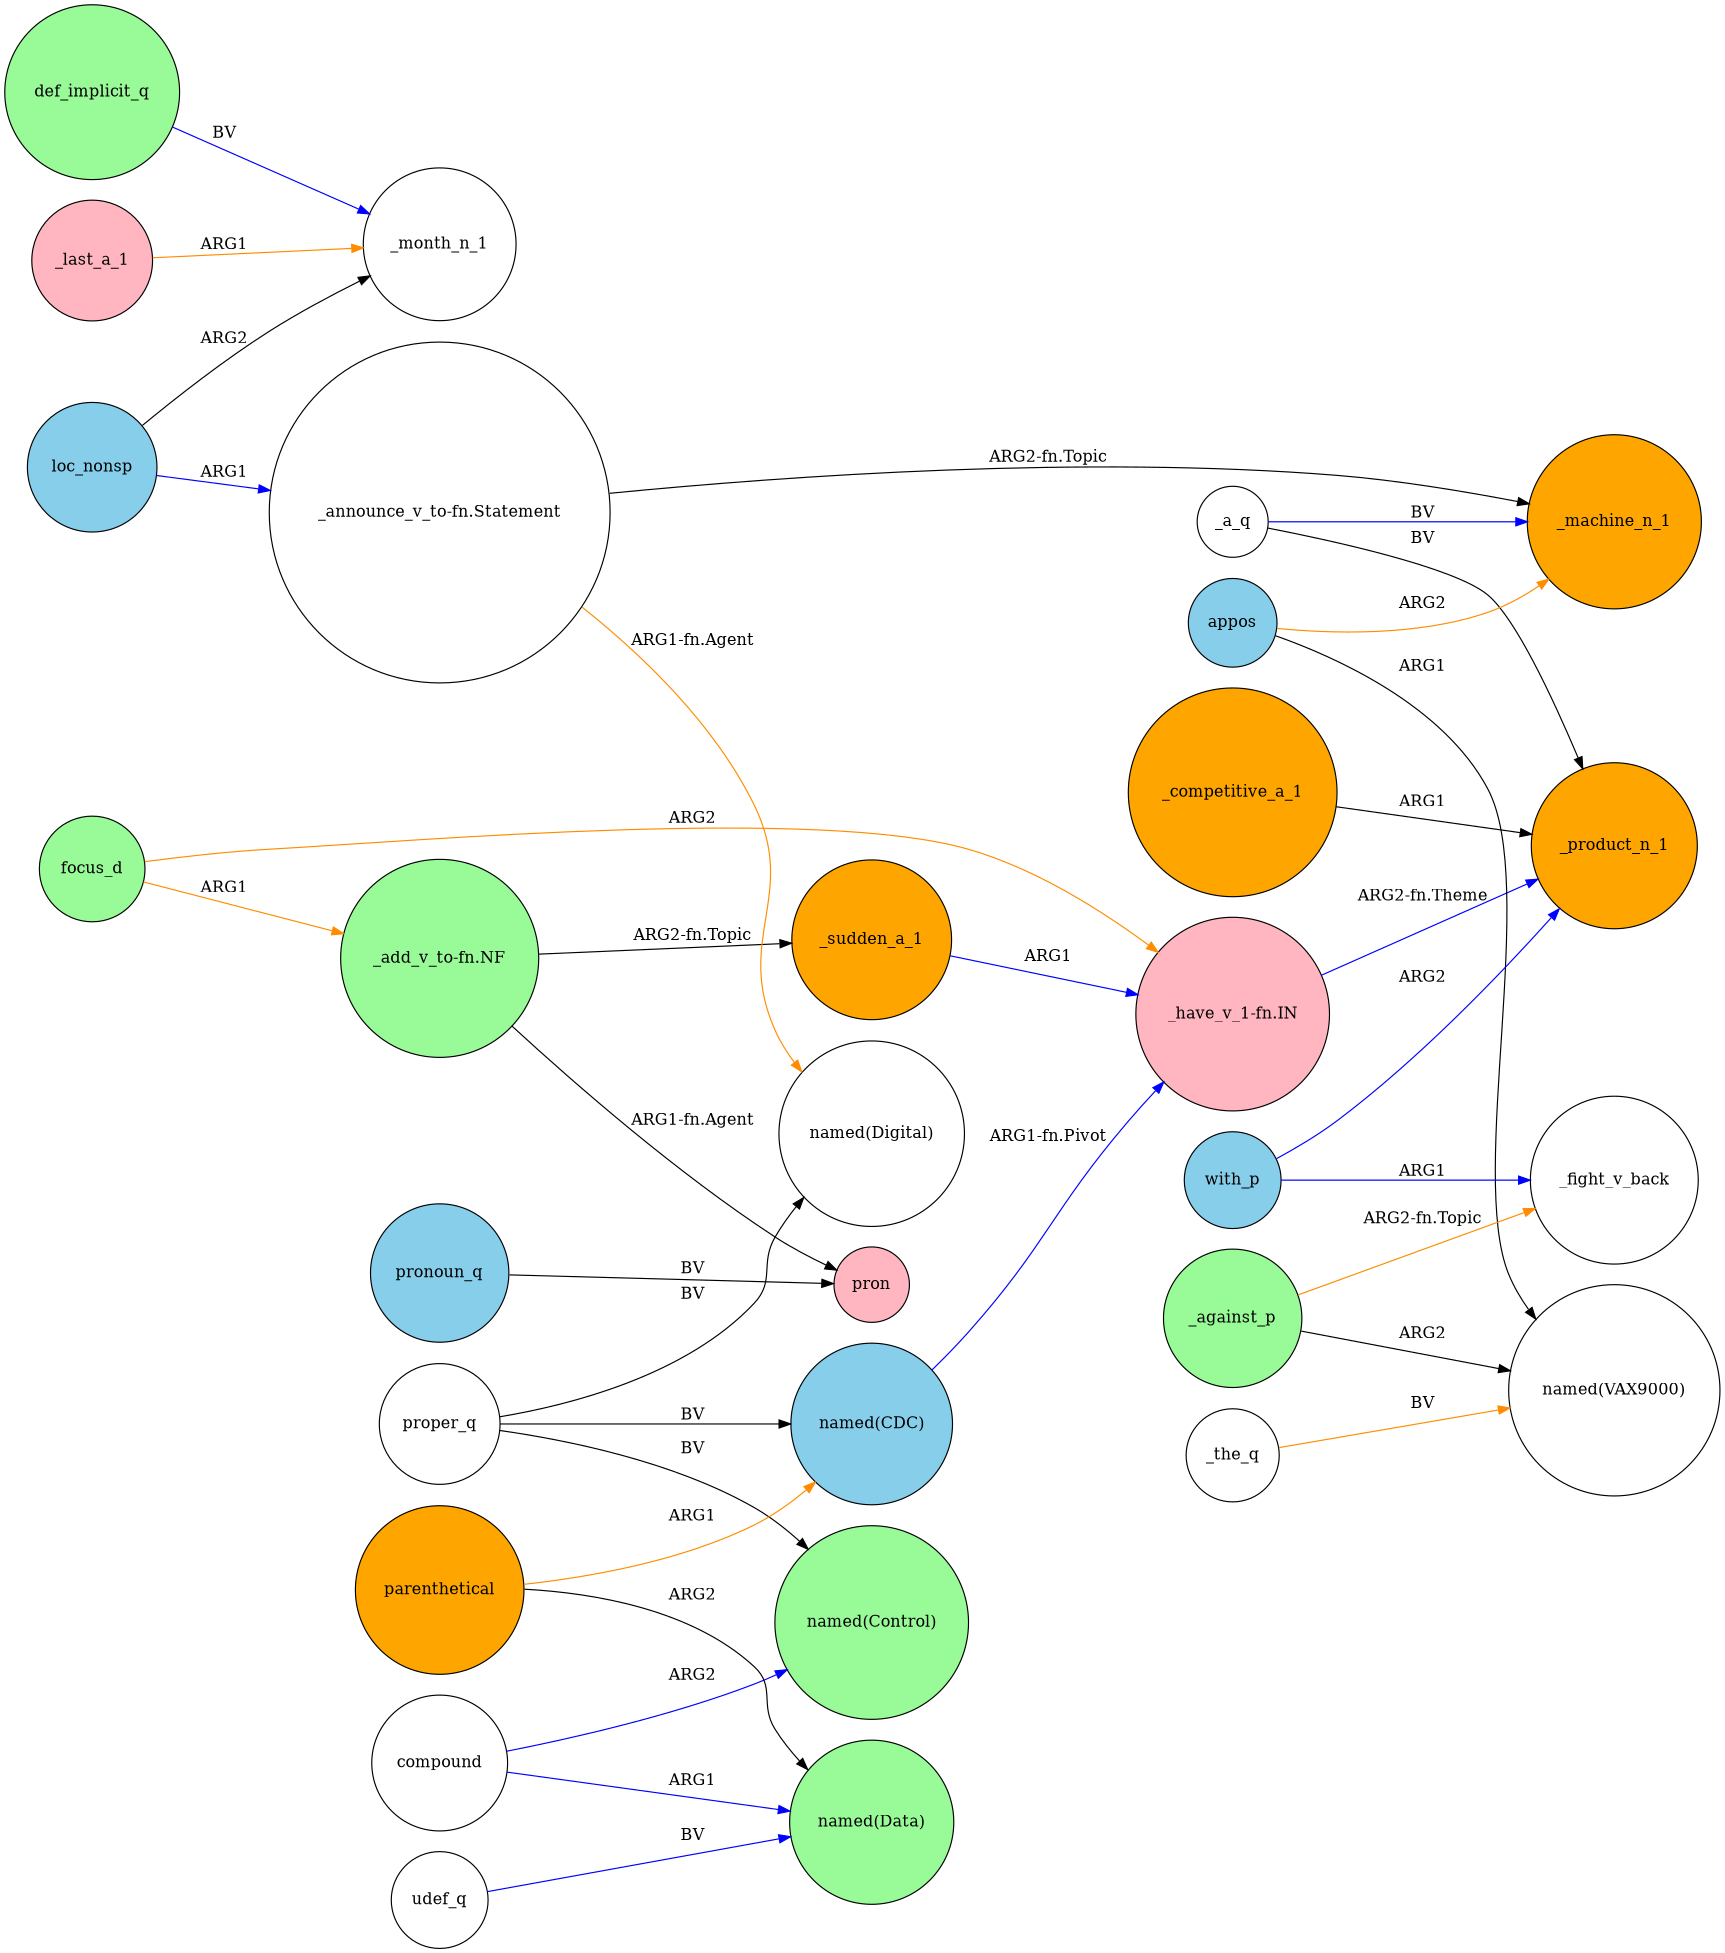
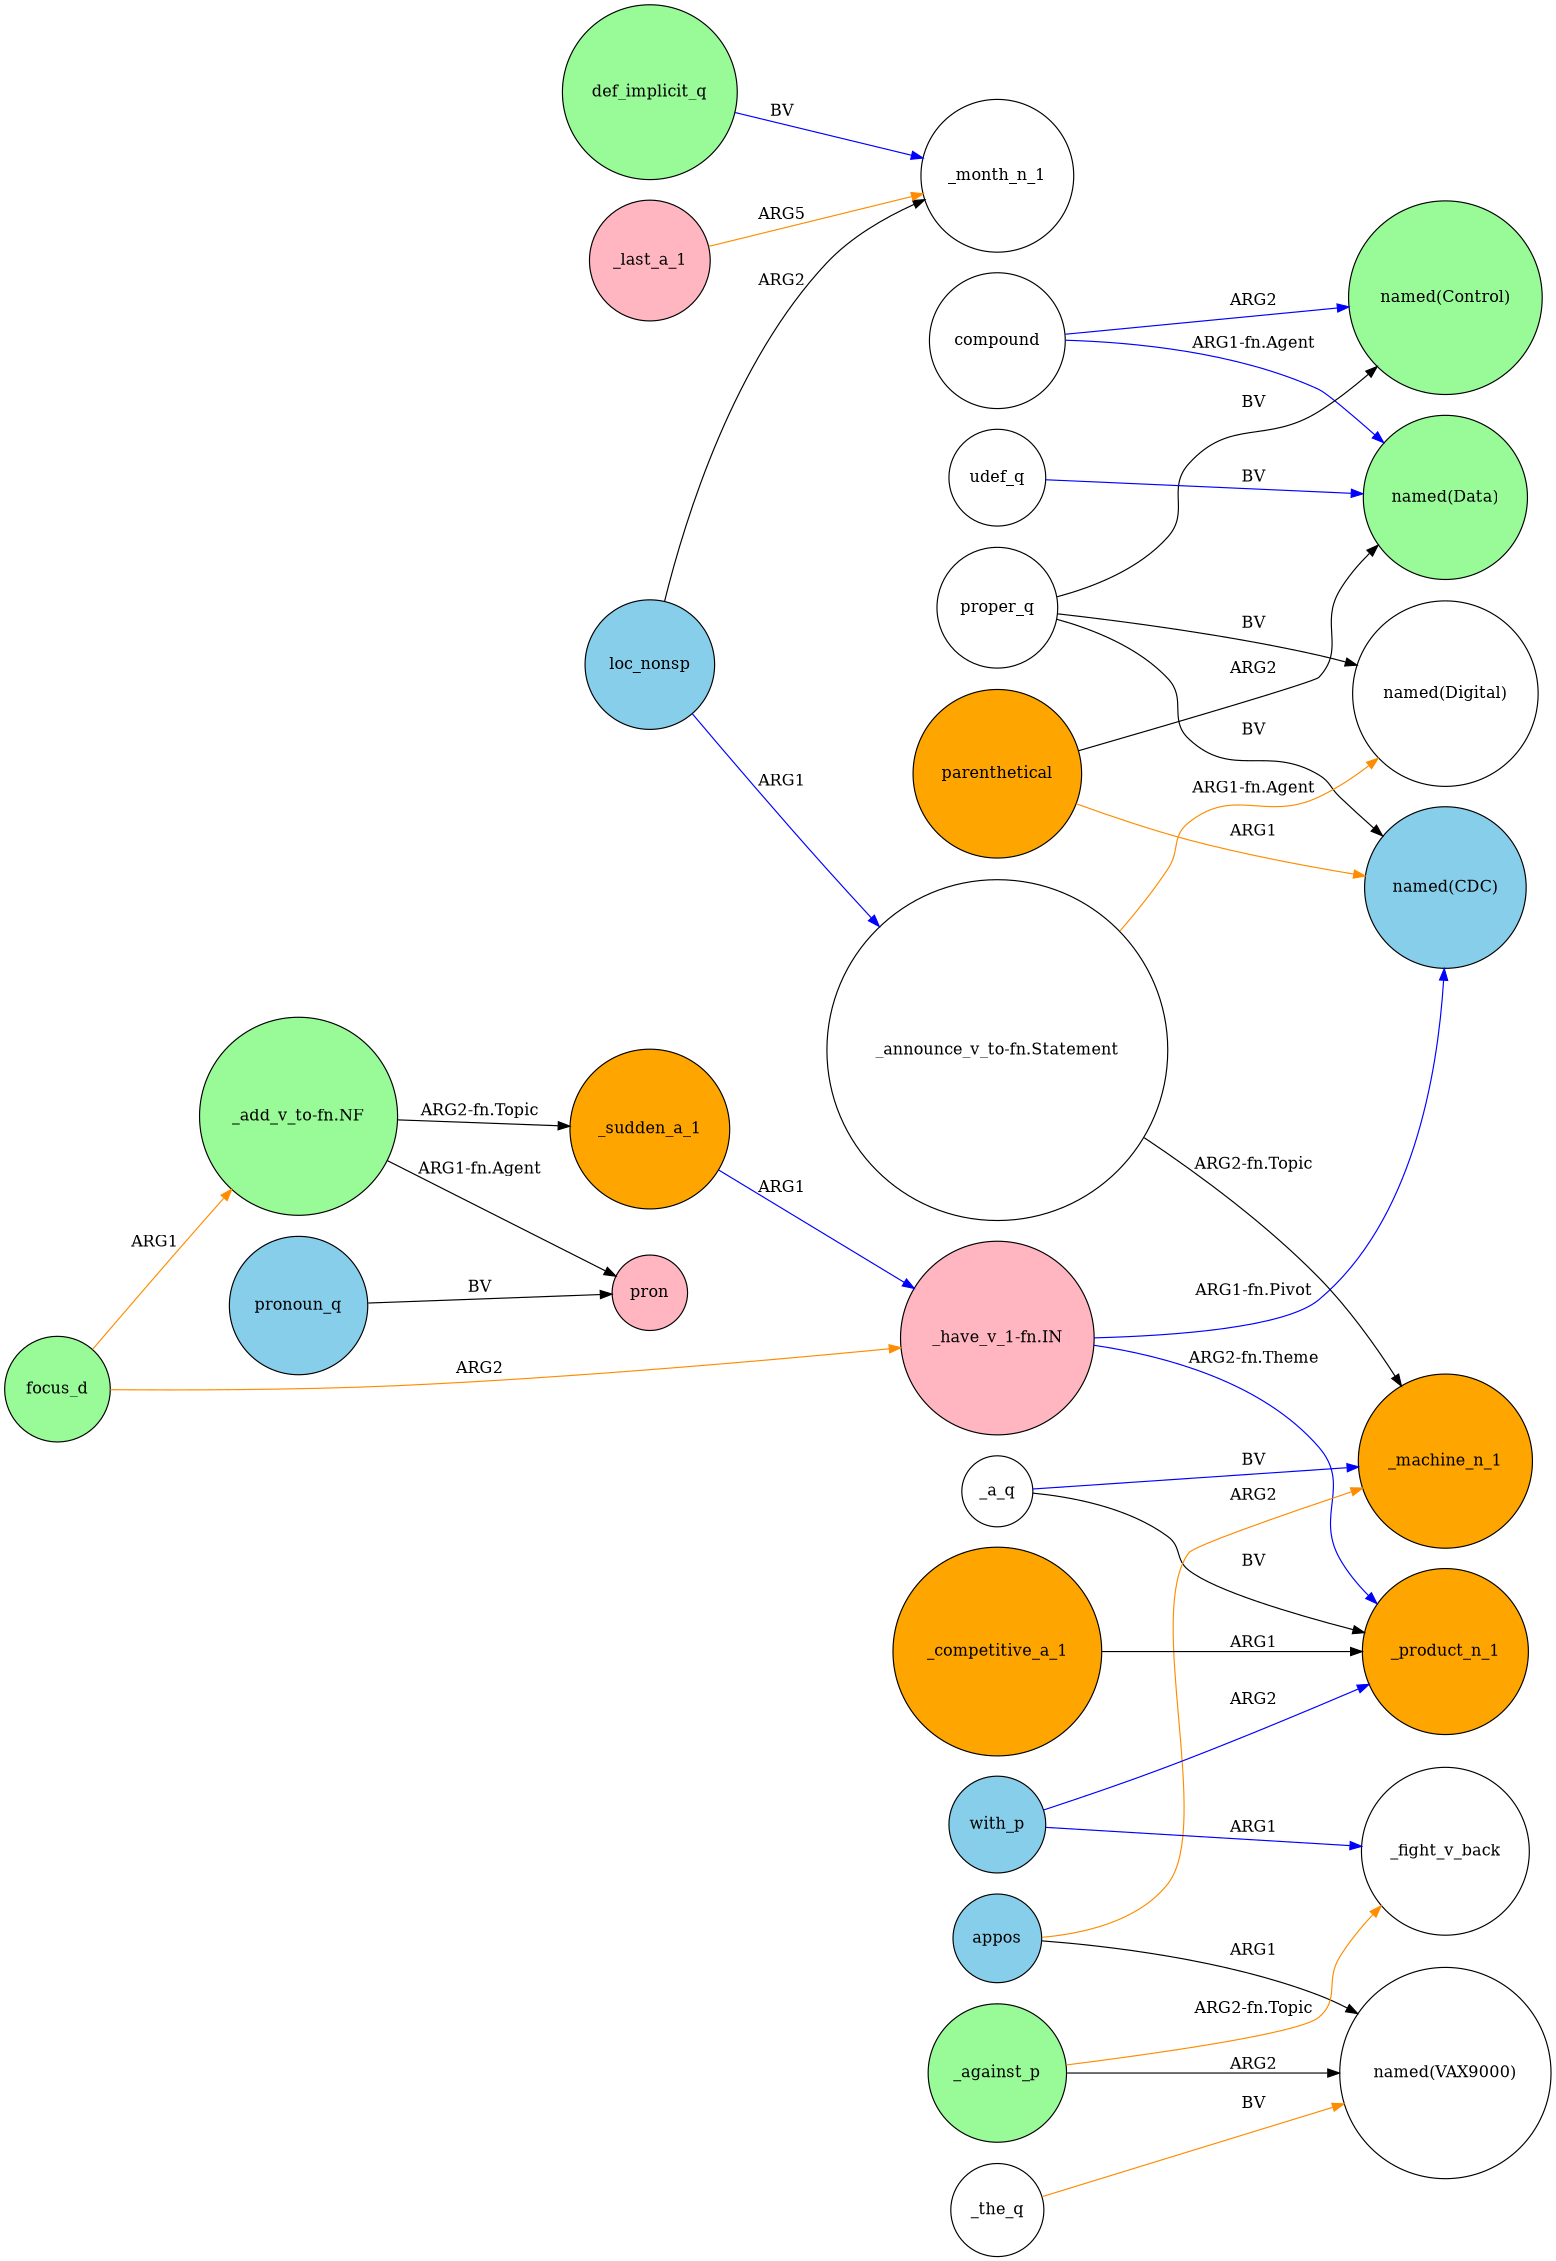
(224, 245) -> (782, 215)
(1046, 1232) -> (1360, 1255)
(693, 1781) -> (1254, 344)
